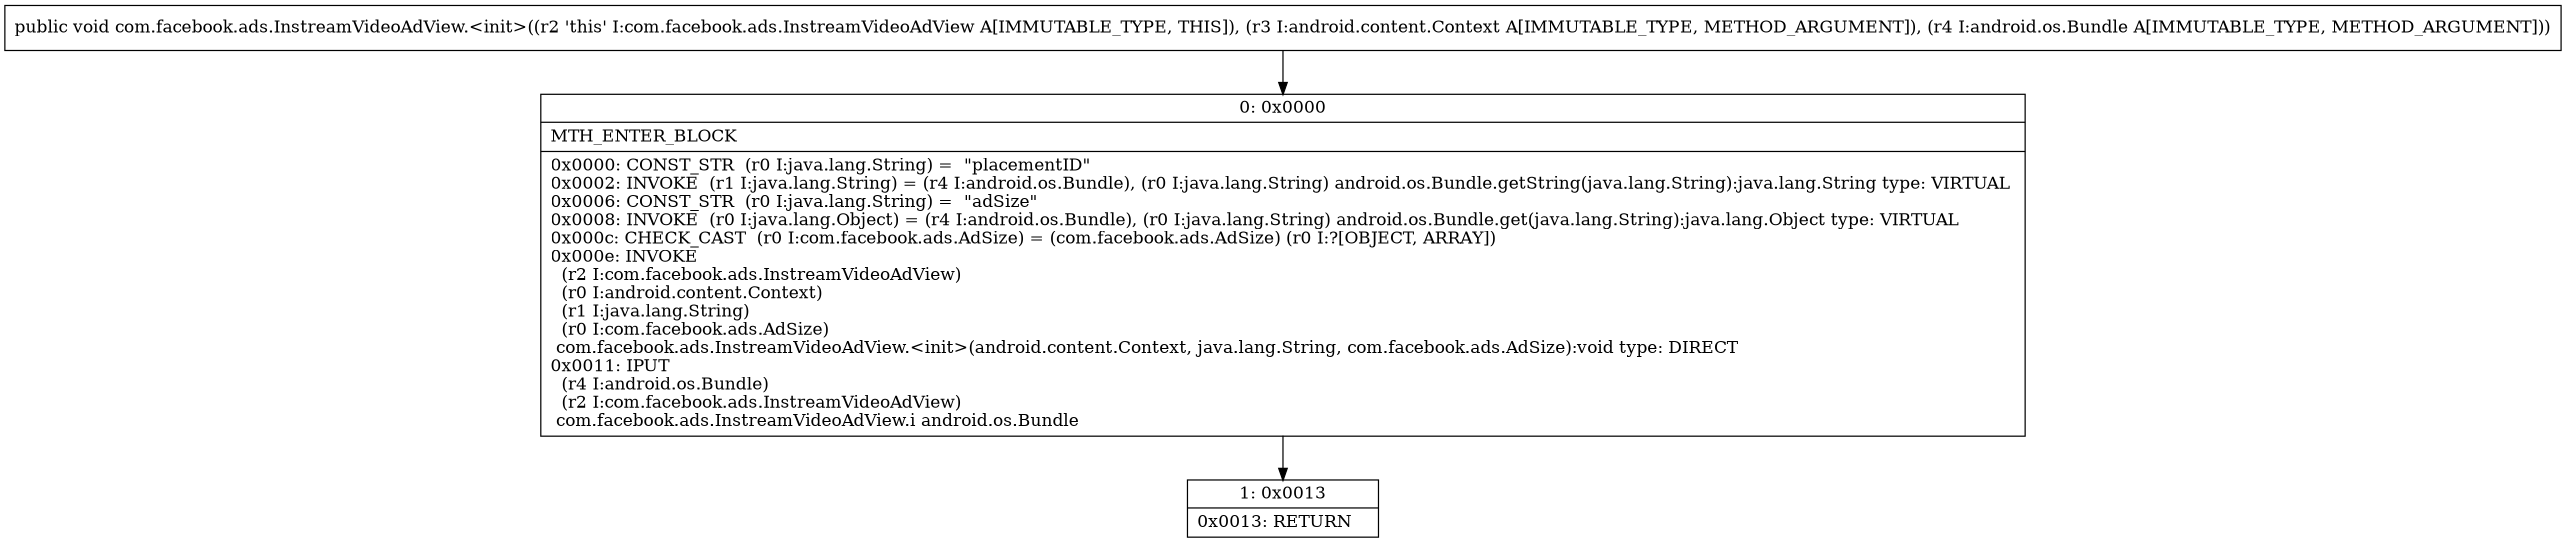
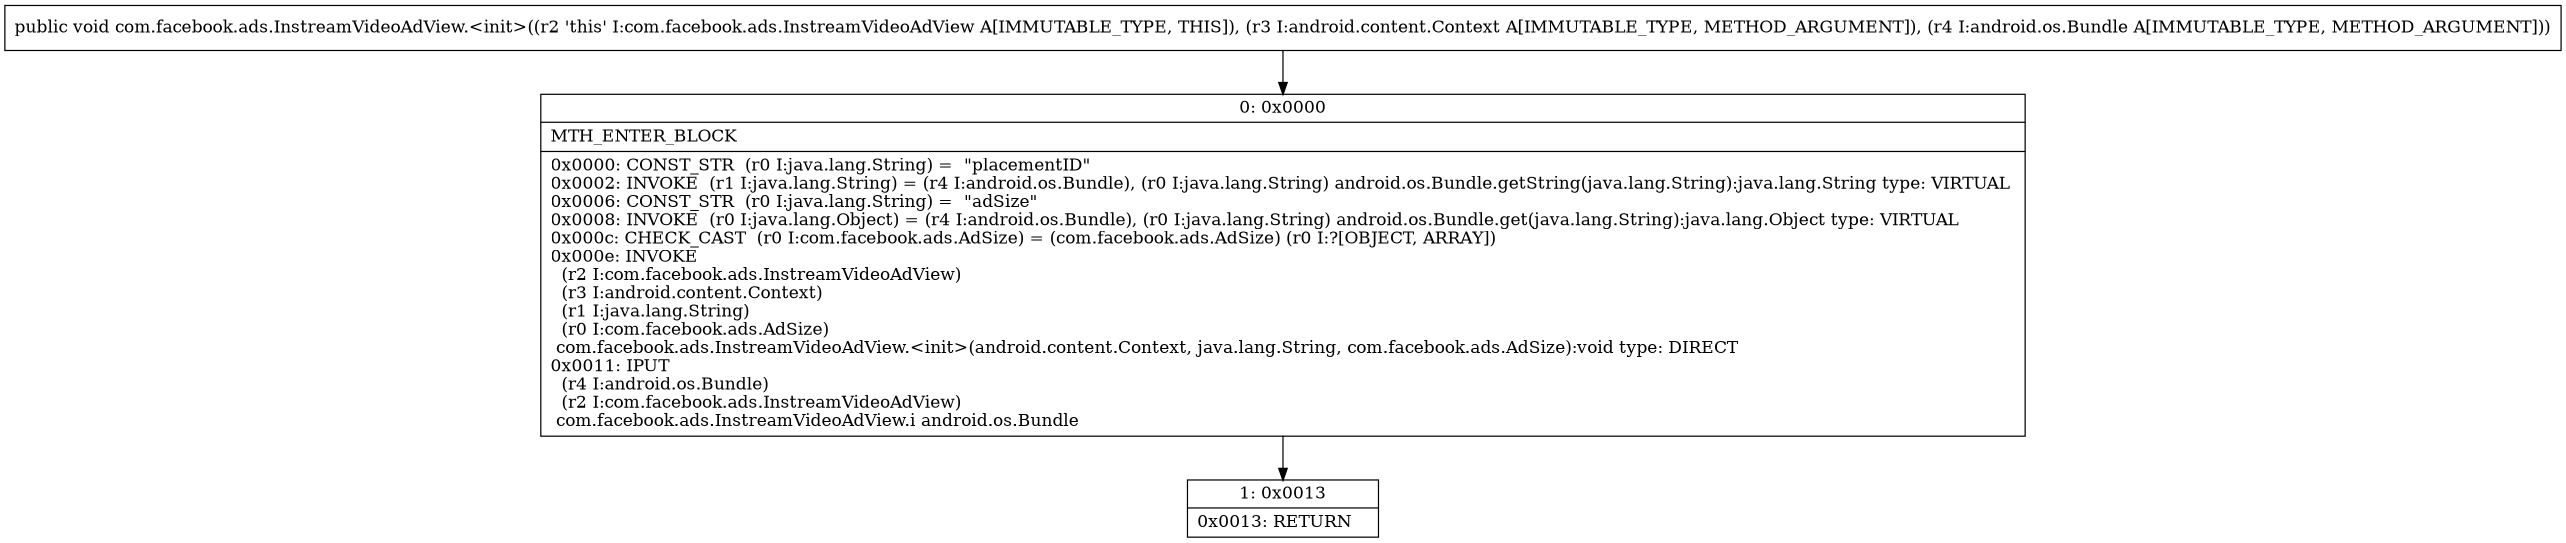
(687, 293) -> (687, 293)
